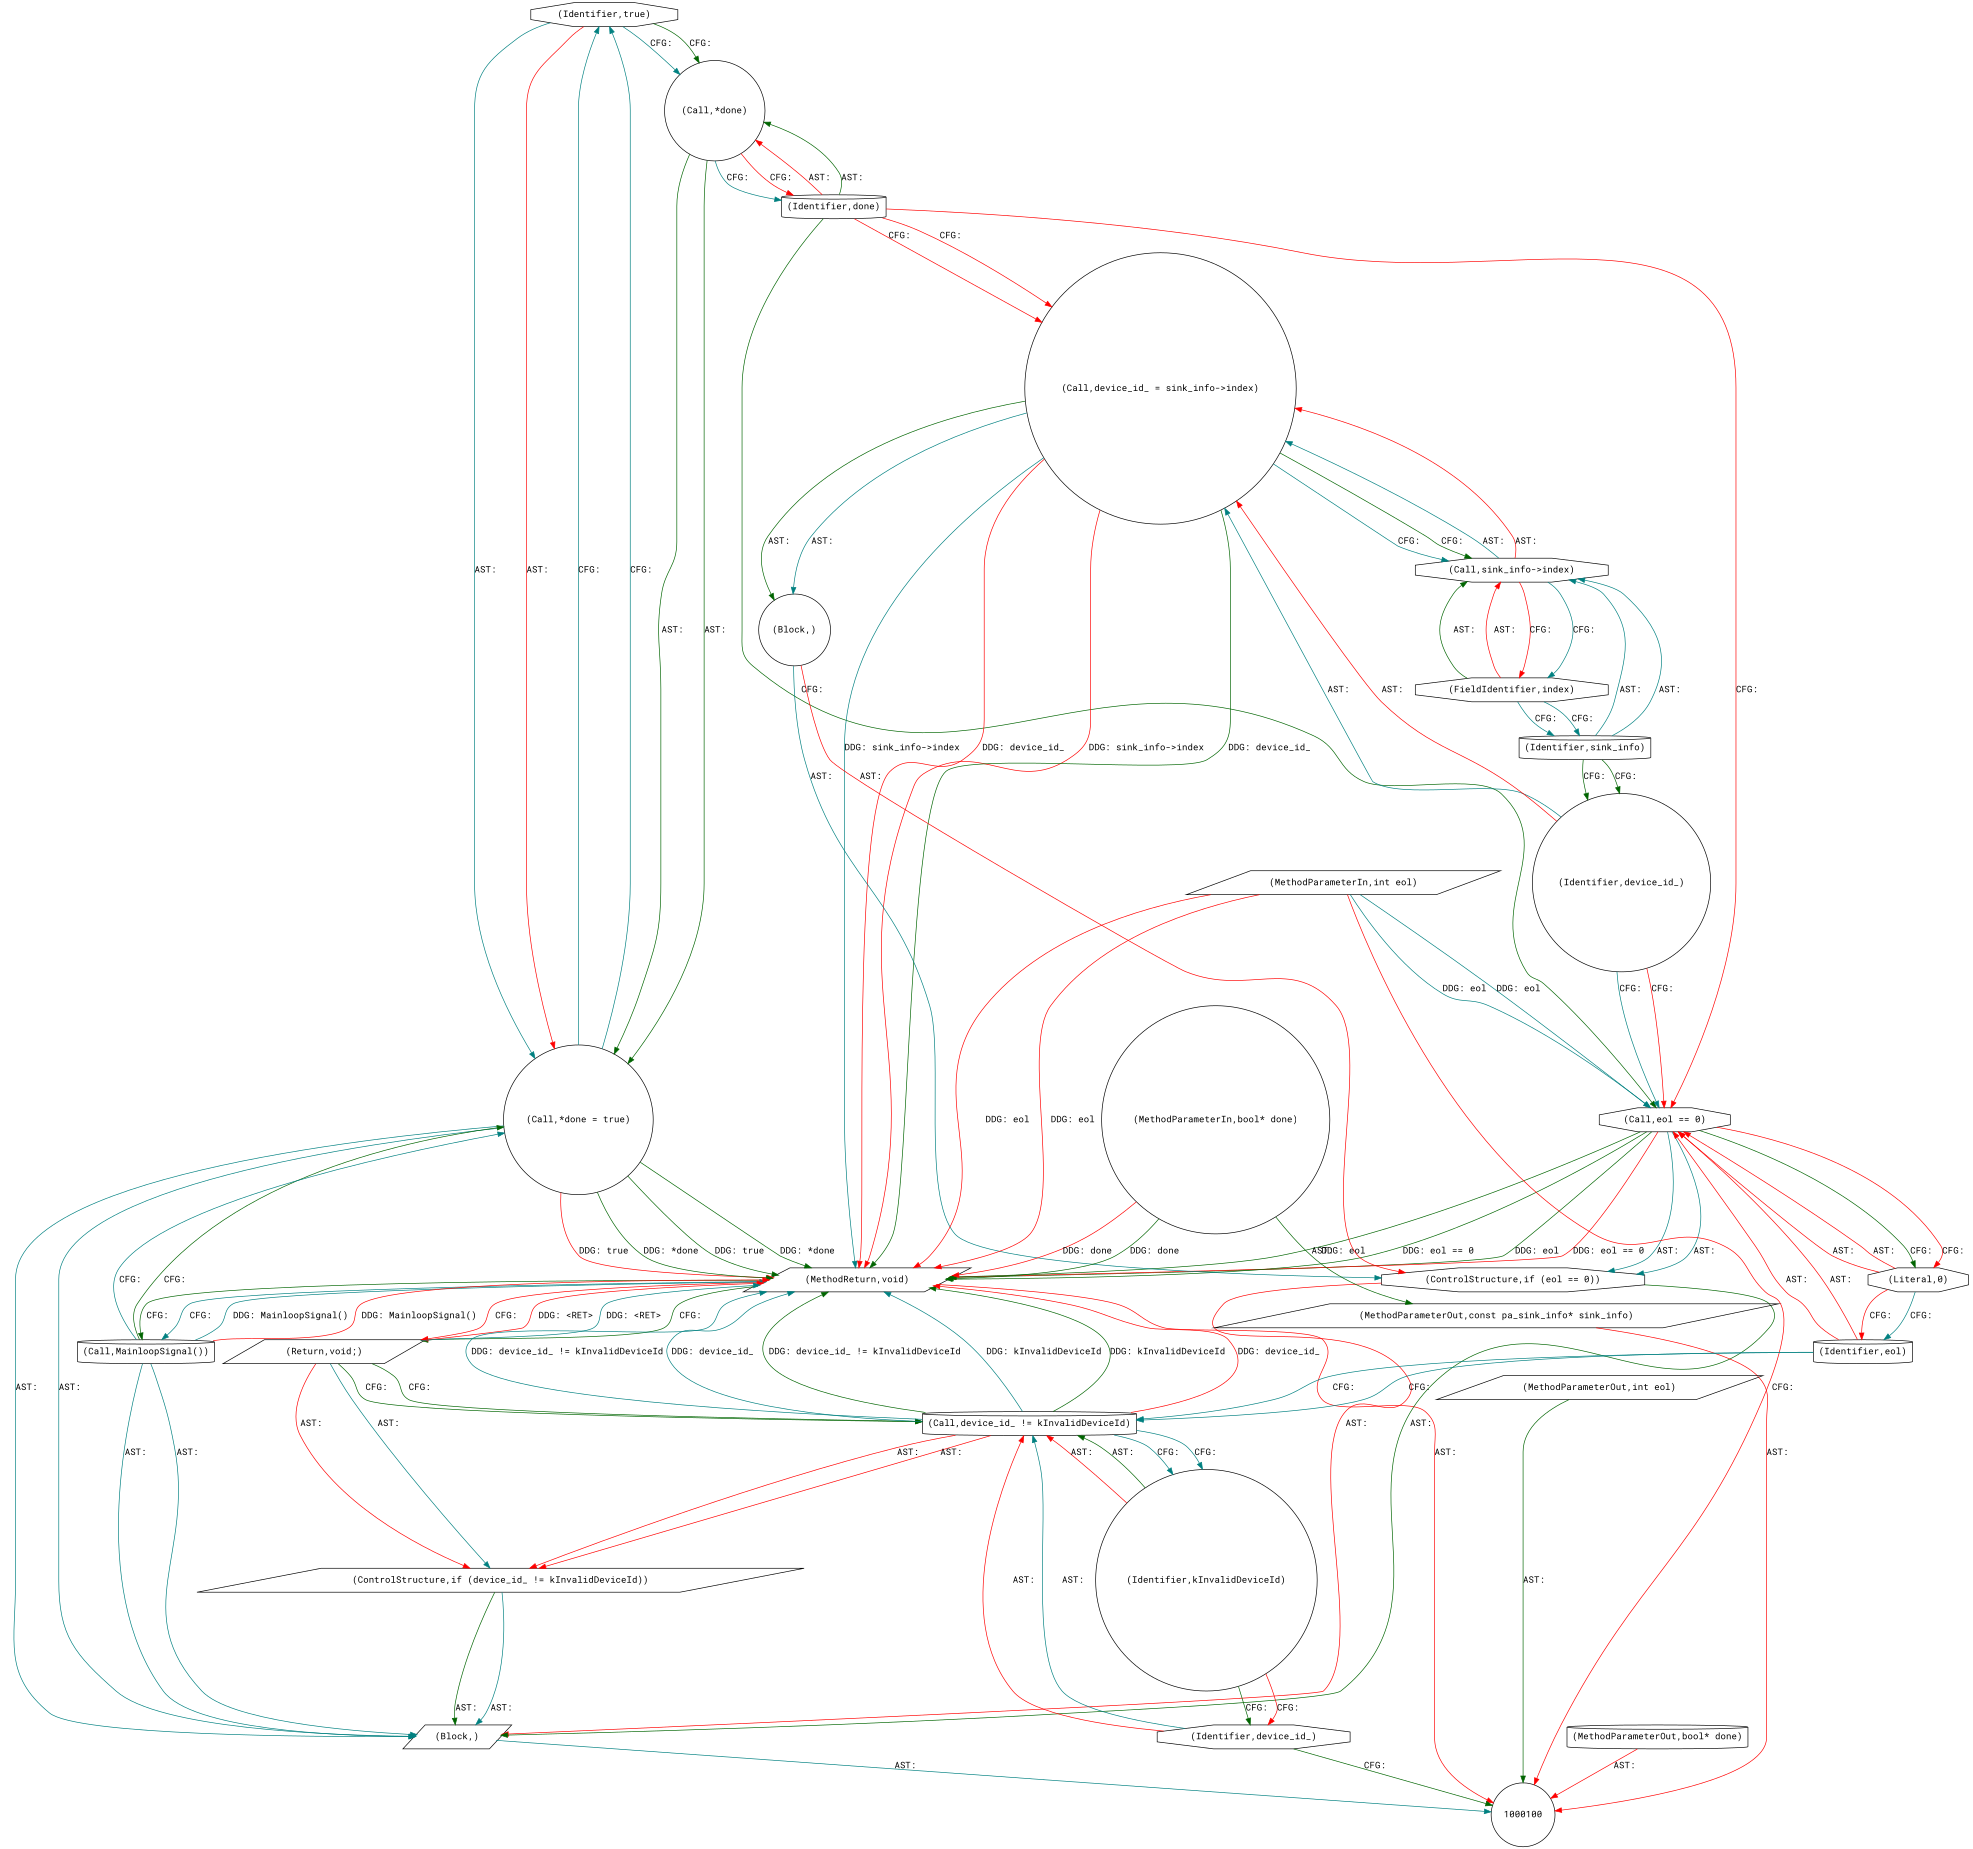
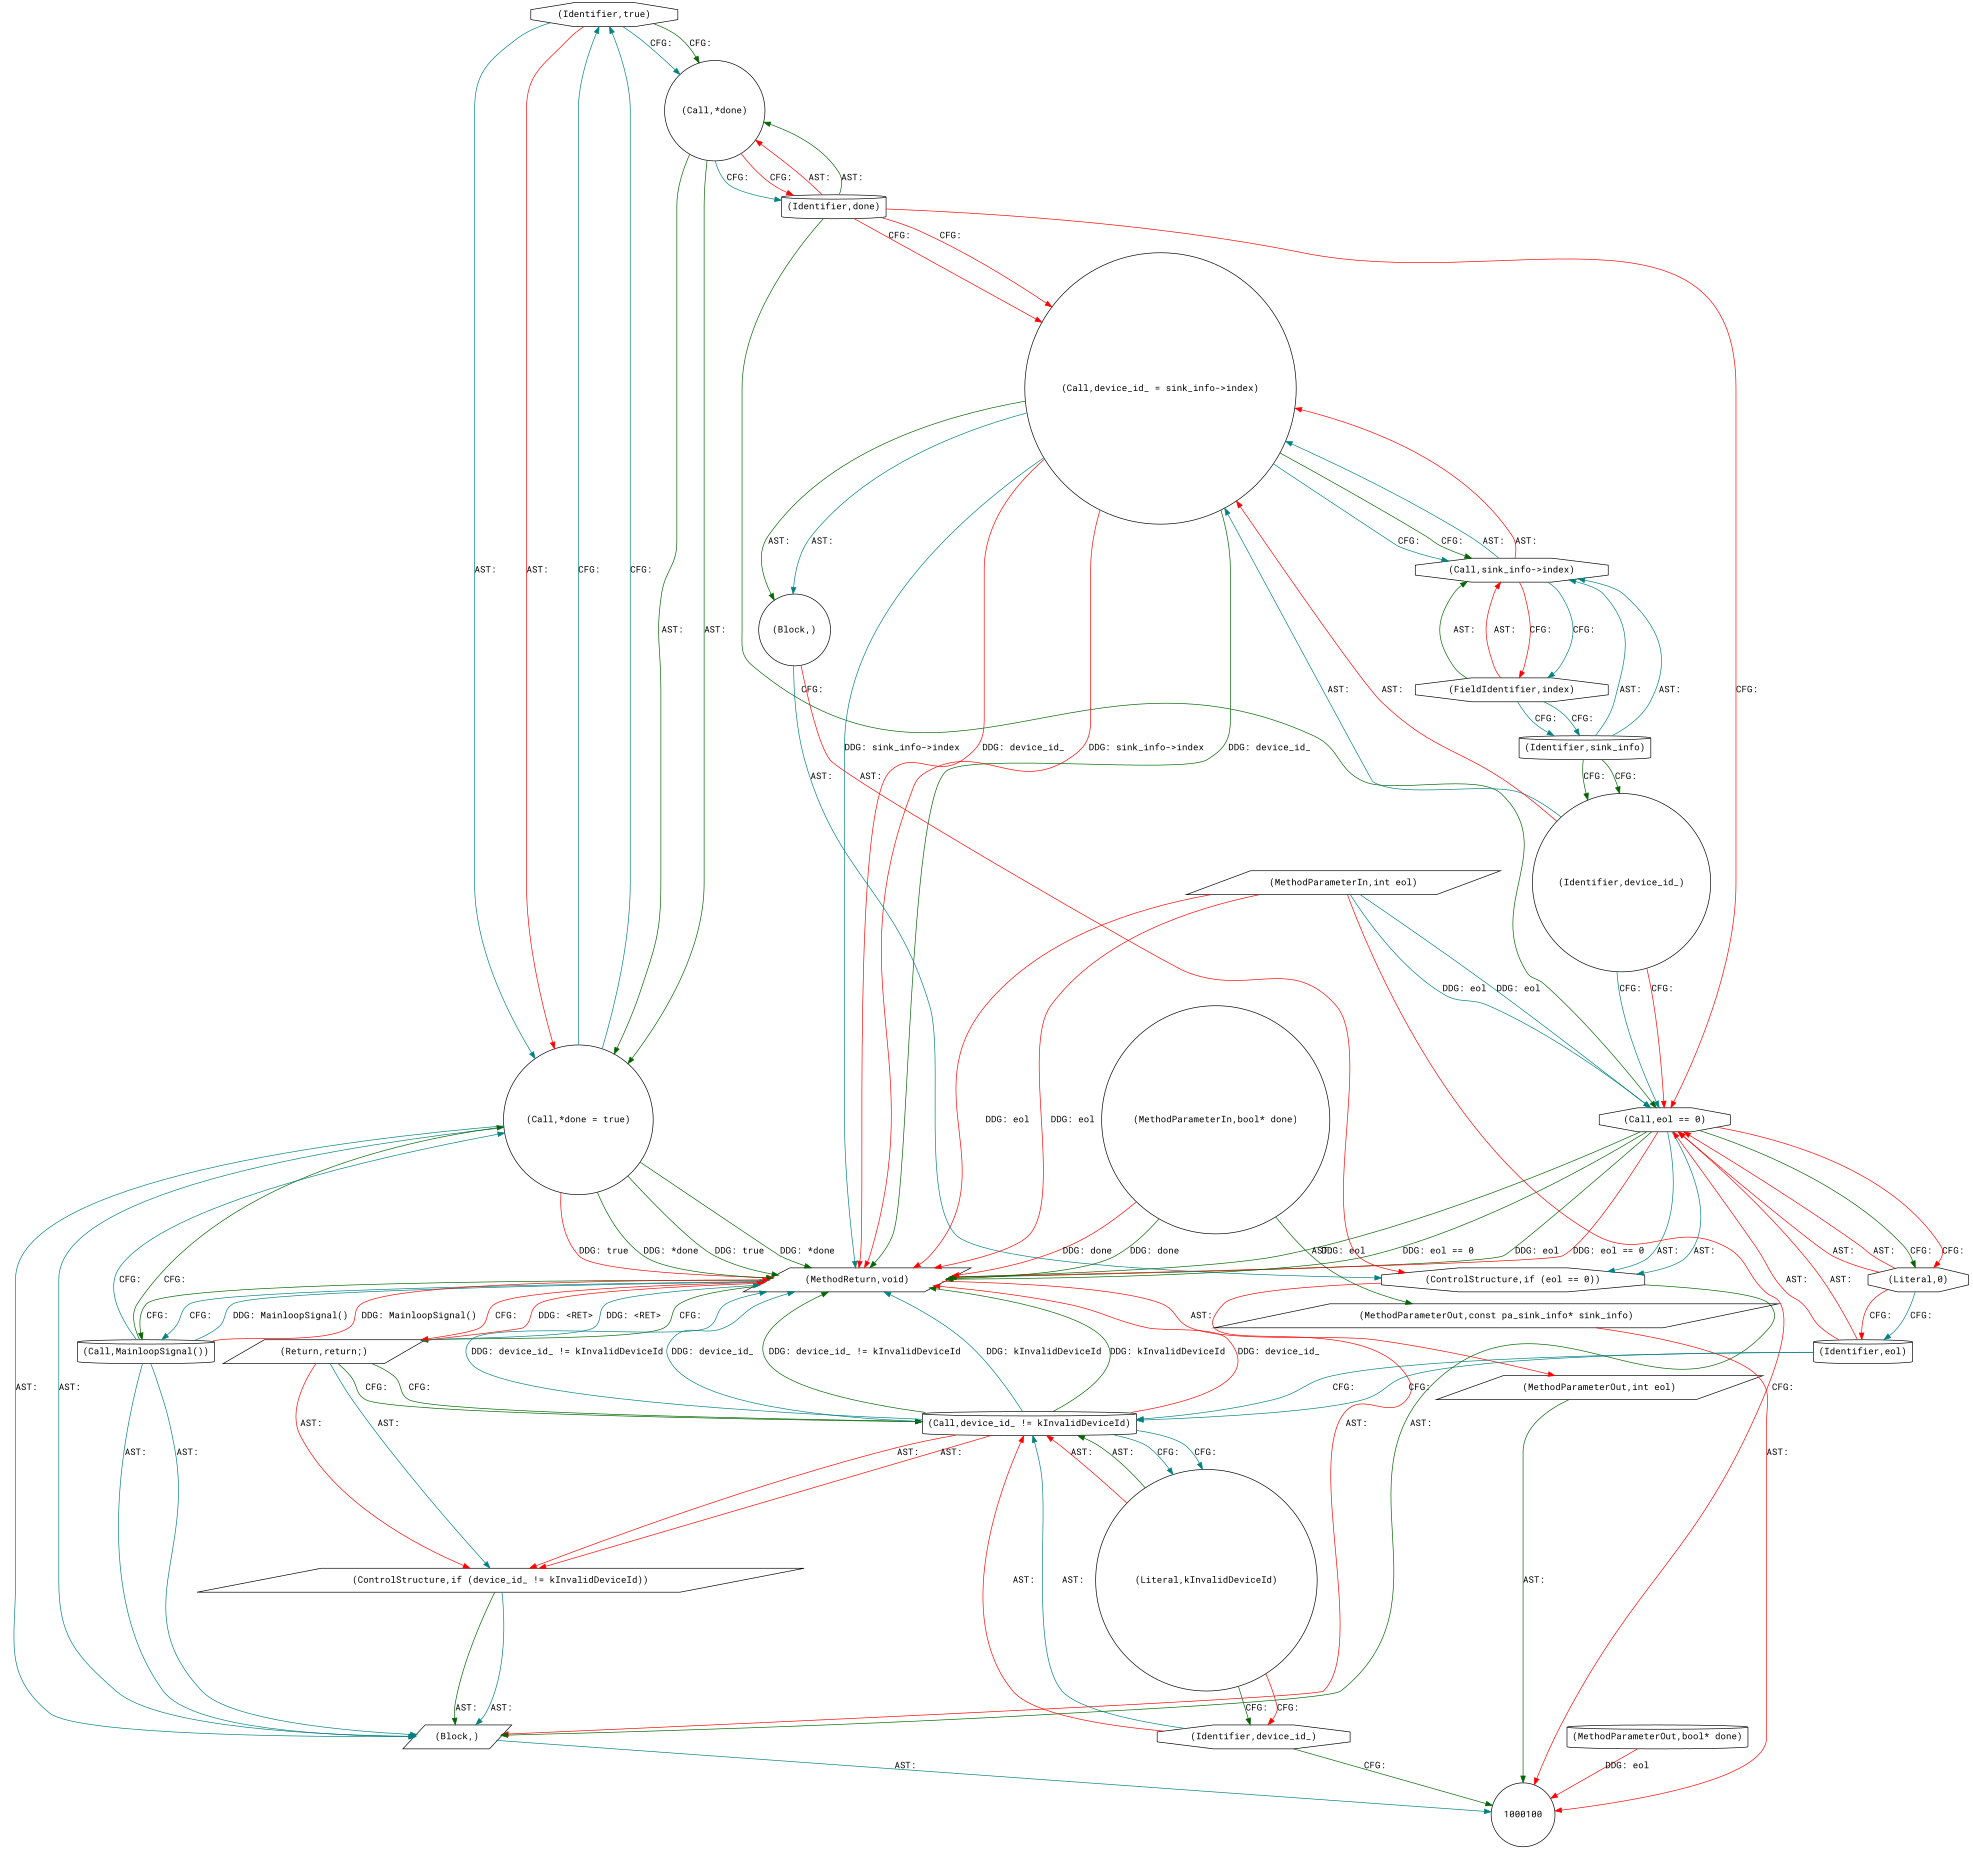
(324, 1352) -> (324, 1352)
(1327, 1360) -> (1181, 1322)
(1206, 1580) -> (1206, 1580)
(1628, 1766) -> (1628, 1766)
